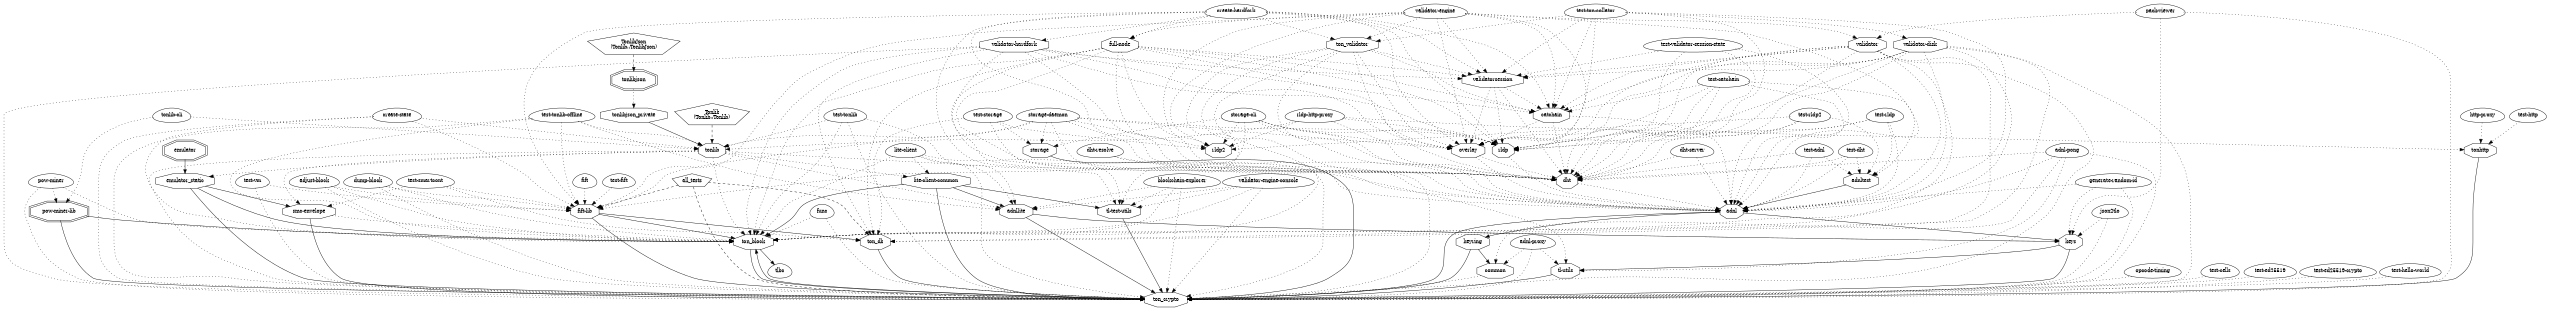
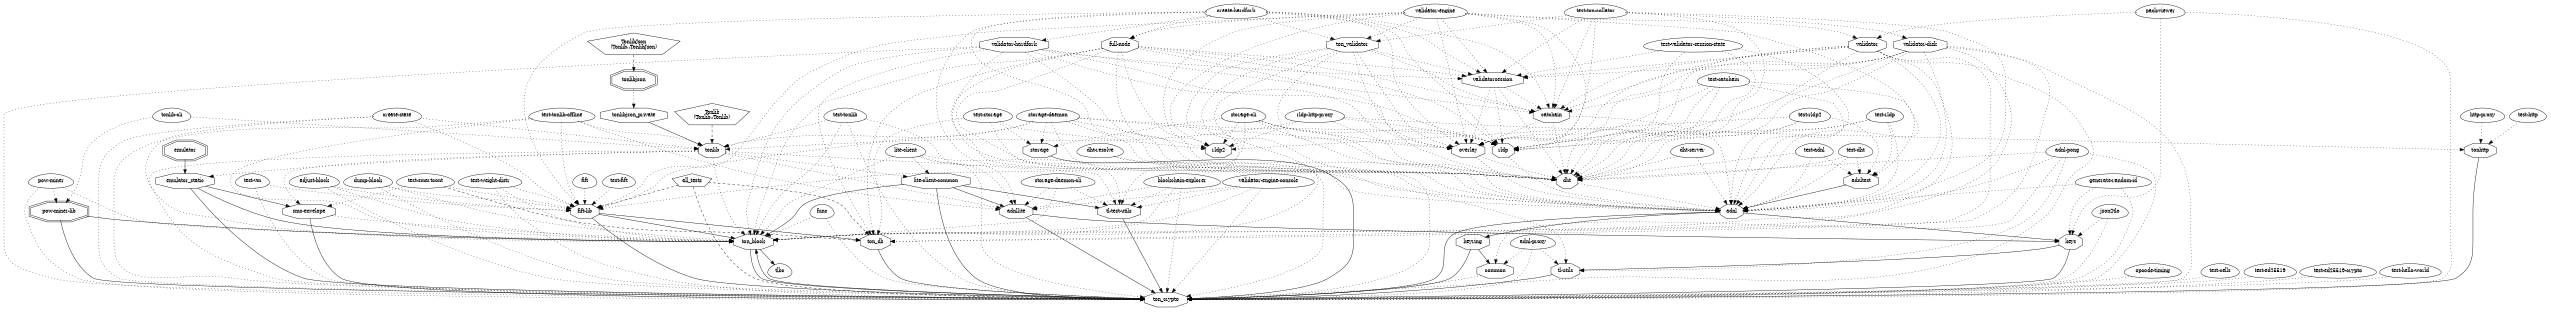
none -> (490, 181)
none -> (1058, 181)
(647, 230) -> (647, 230)
